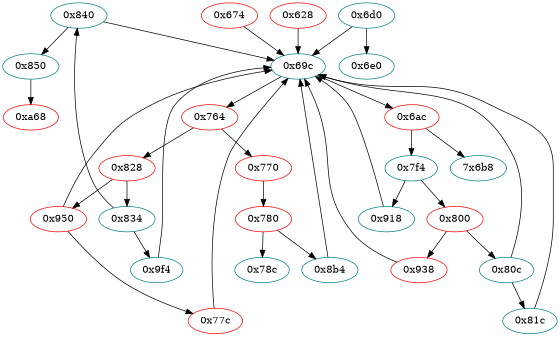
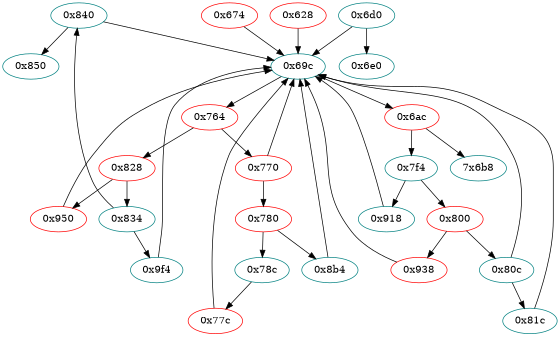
(31, 117) -> none
none -> (280, 121)
(121, 280) -> (241, 293)
